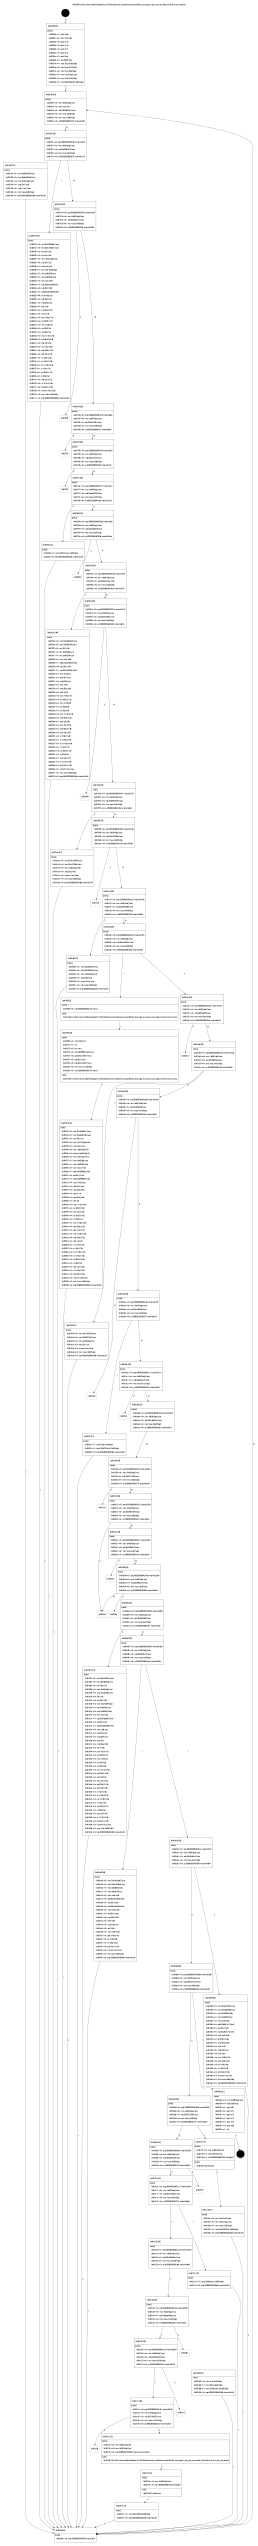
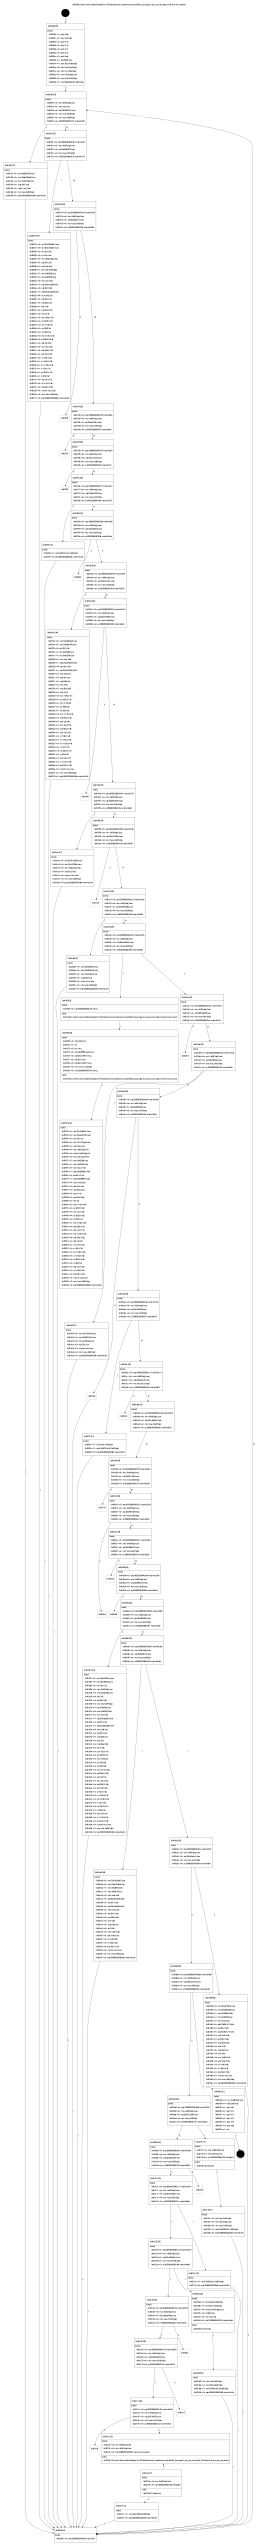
none -> (37, 142)
(108, 1600) -> (140, 1596)
(63, 1908) -> (73, 1961)
none -> (213, 2312)
(161, 2466) -> (163, 2467)
